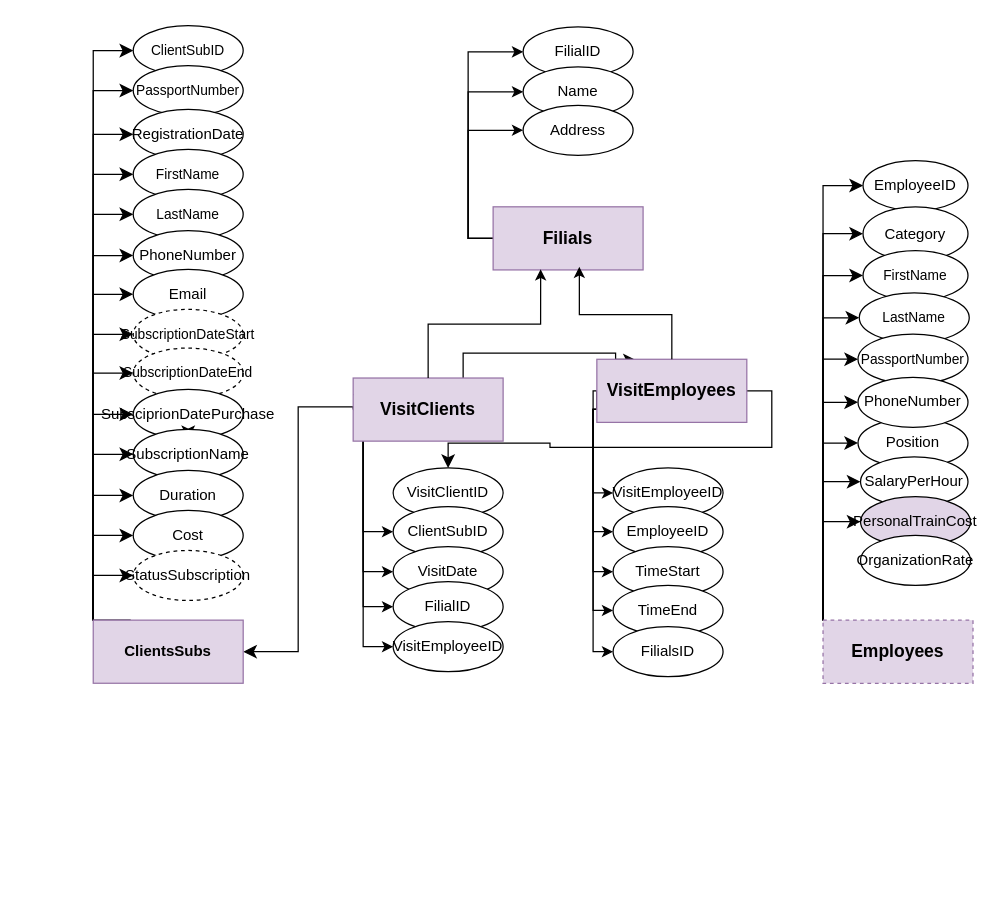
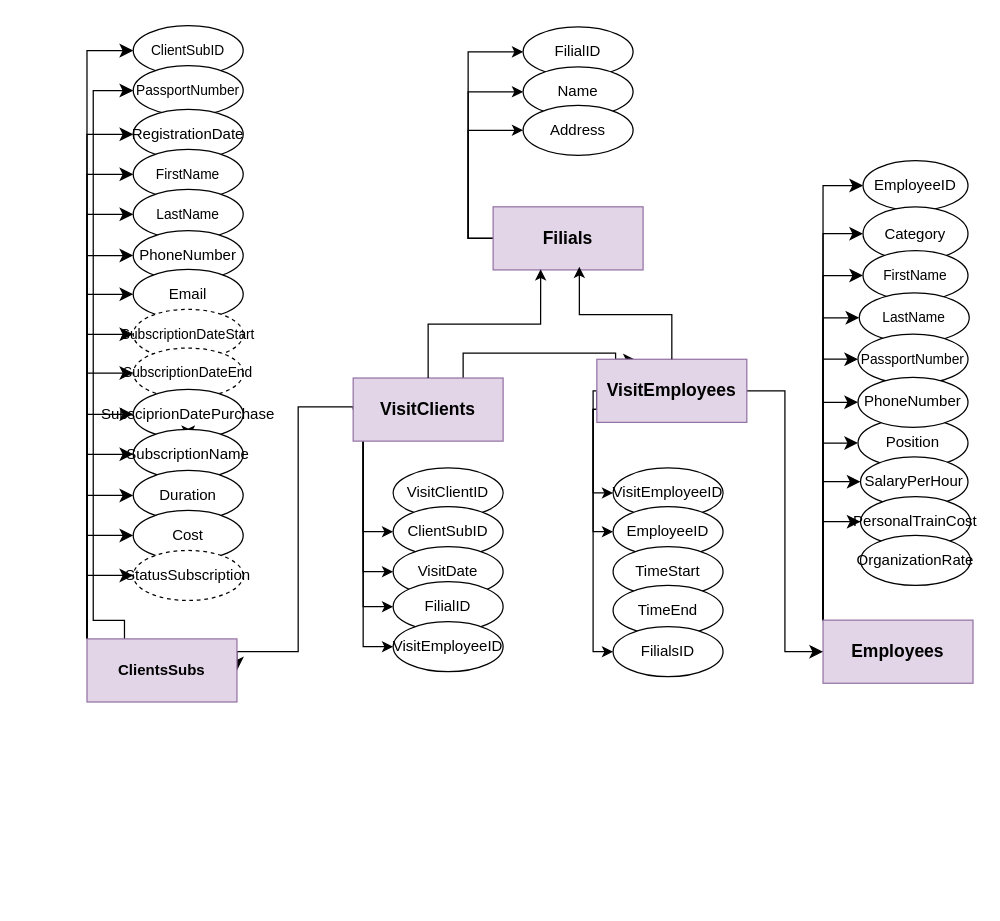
(630, 448) -> (785, 527)
(916, 522) -> (916, 522)
(600, 572) -> none
(600, 611) -> none
(168, 652) -> (162, 671)
(898, 652) -> (898, 652)
